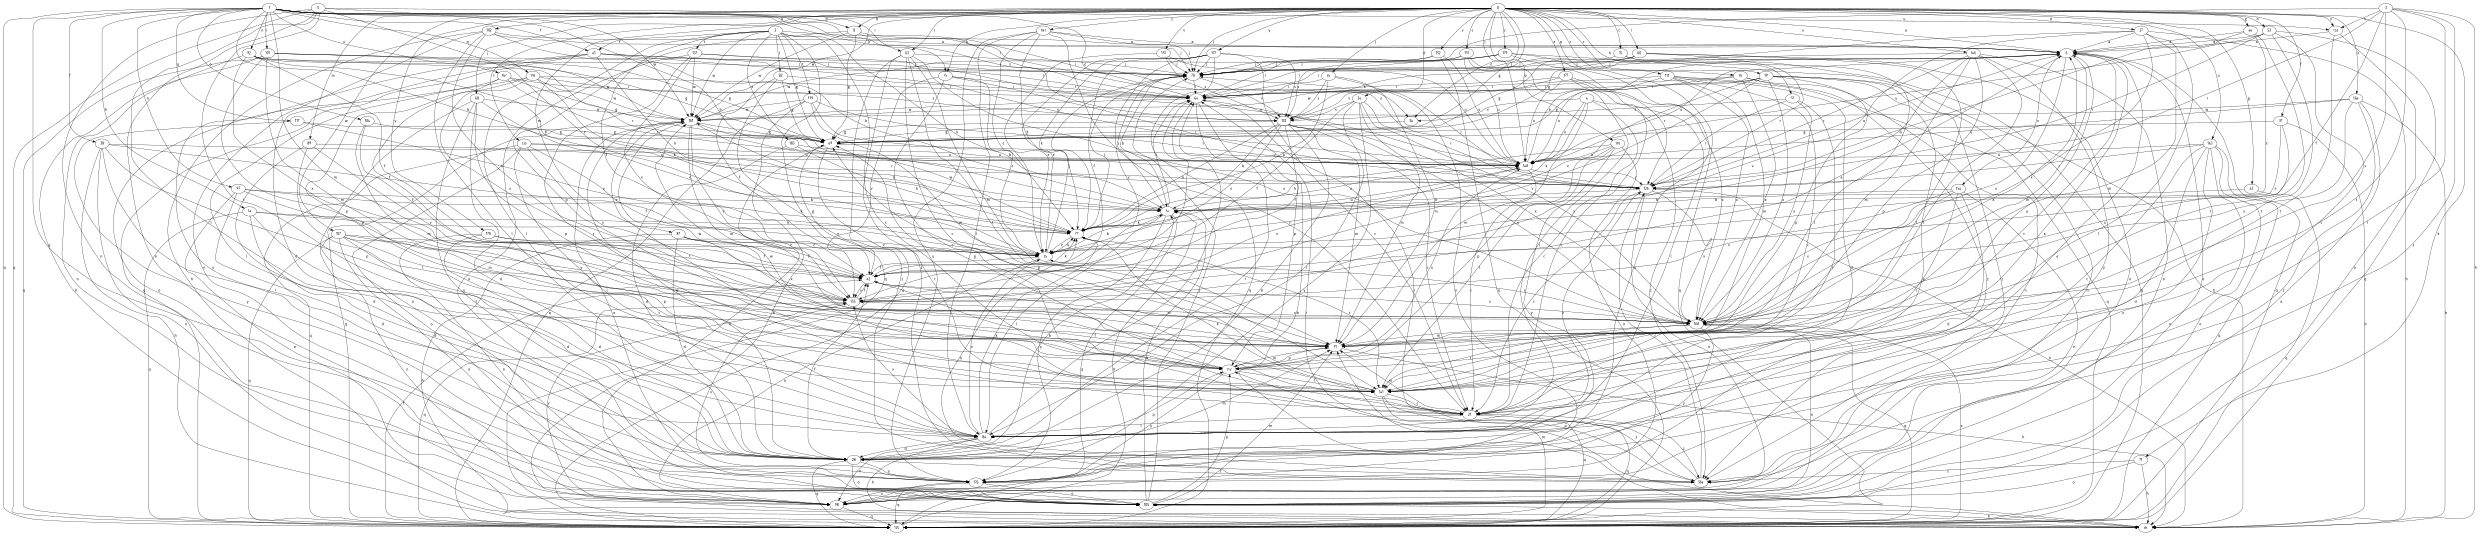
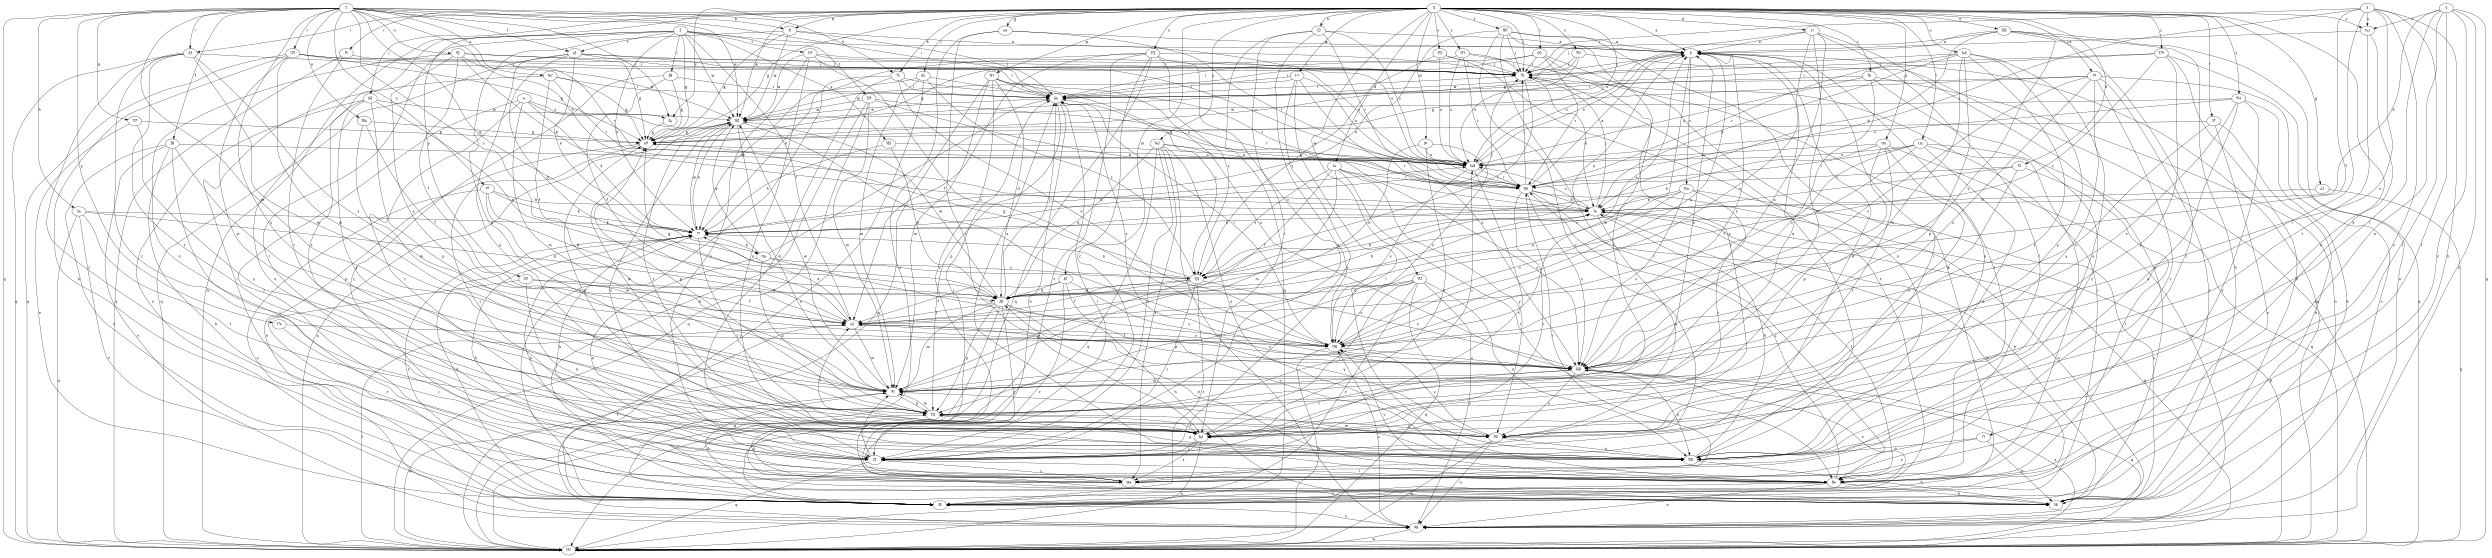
(760, 191) -> (731, 242)
(1750, 288) -> none
none -> (279, 324)
